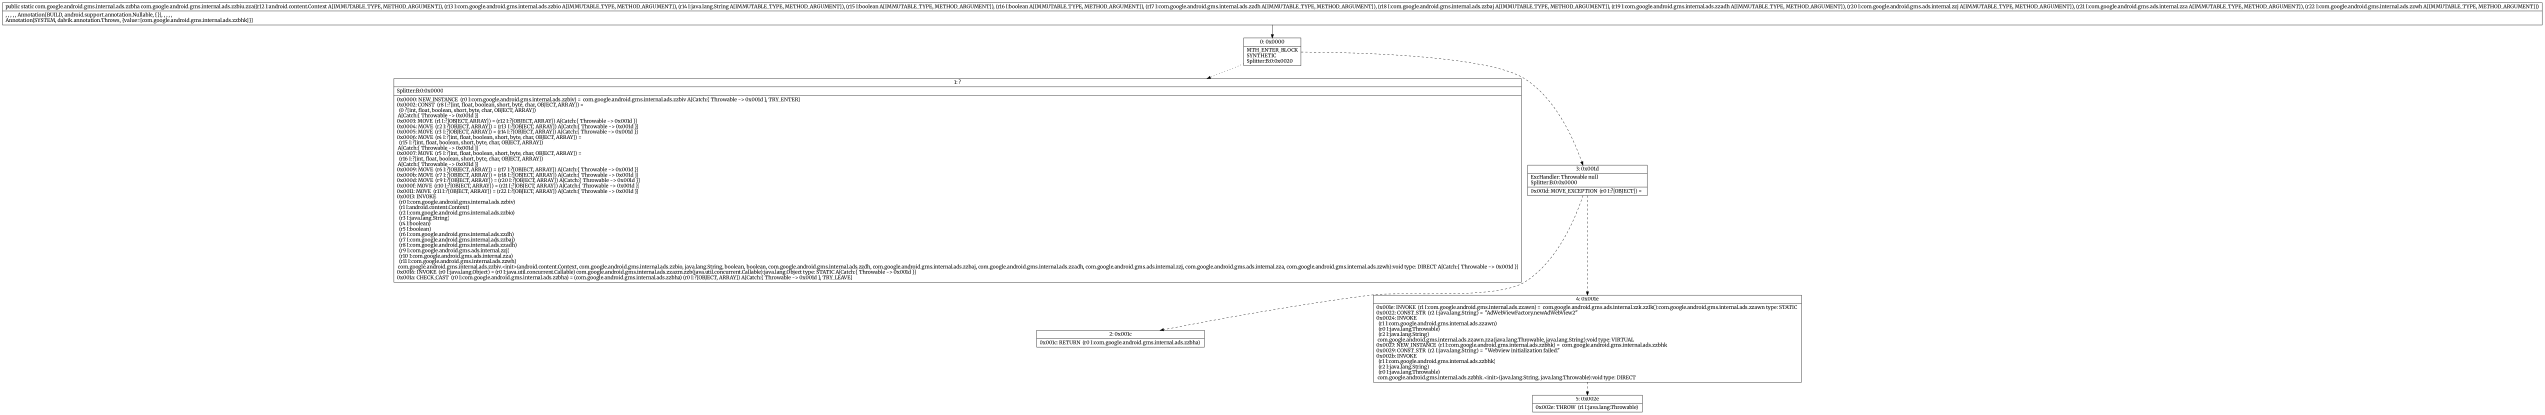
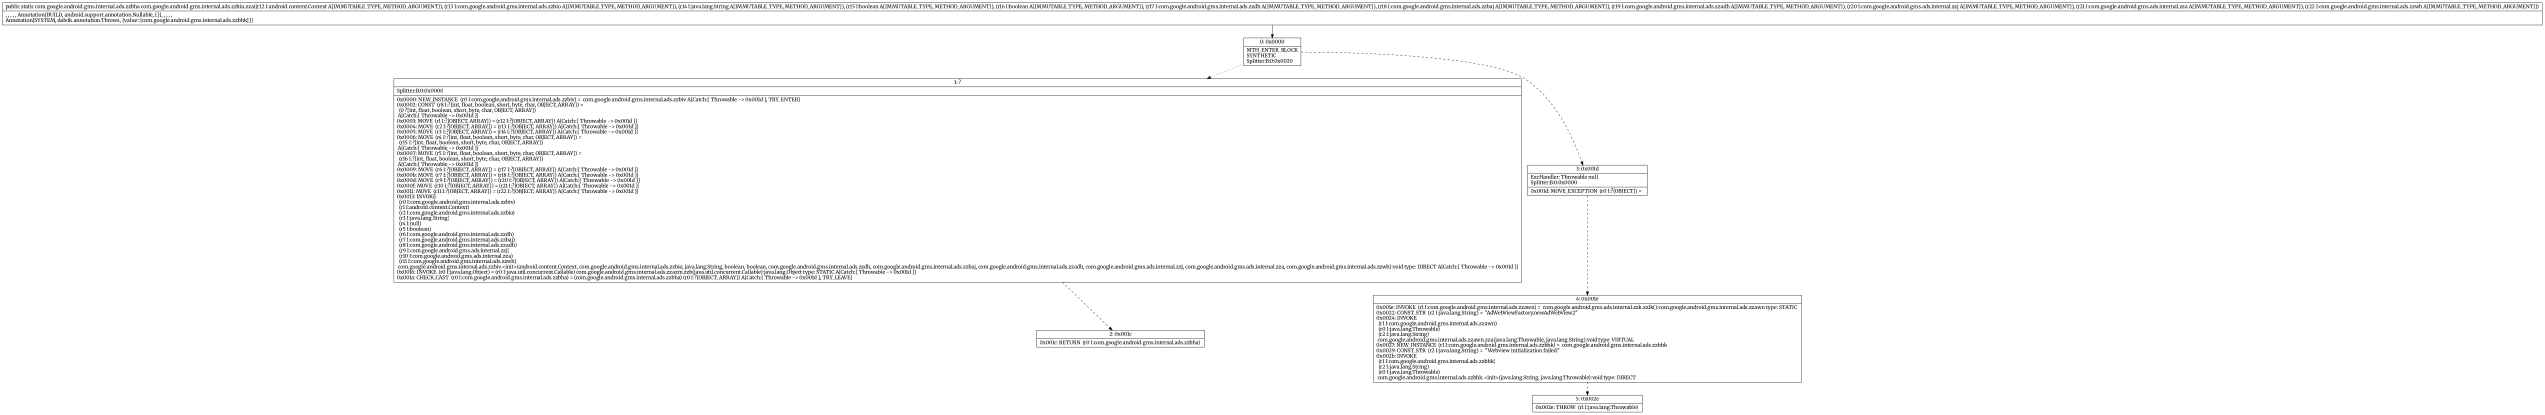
(414, 224) -> (409, 224)
(1397, 294) -> (1086, 305)
